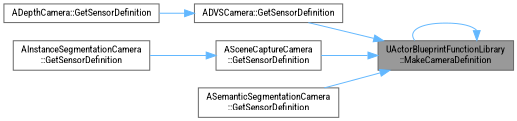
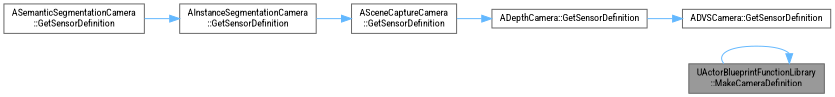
(341, 30) -> none
(344, 55) -> (469, 19)
(352, 80) -> (157, 19)
